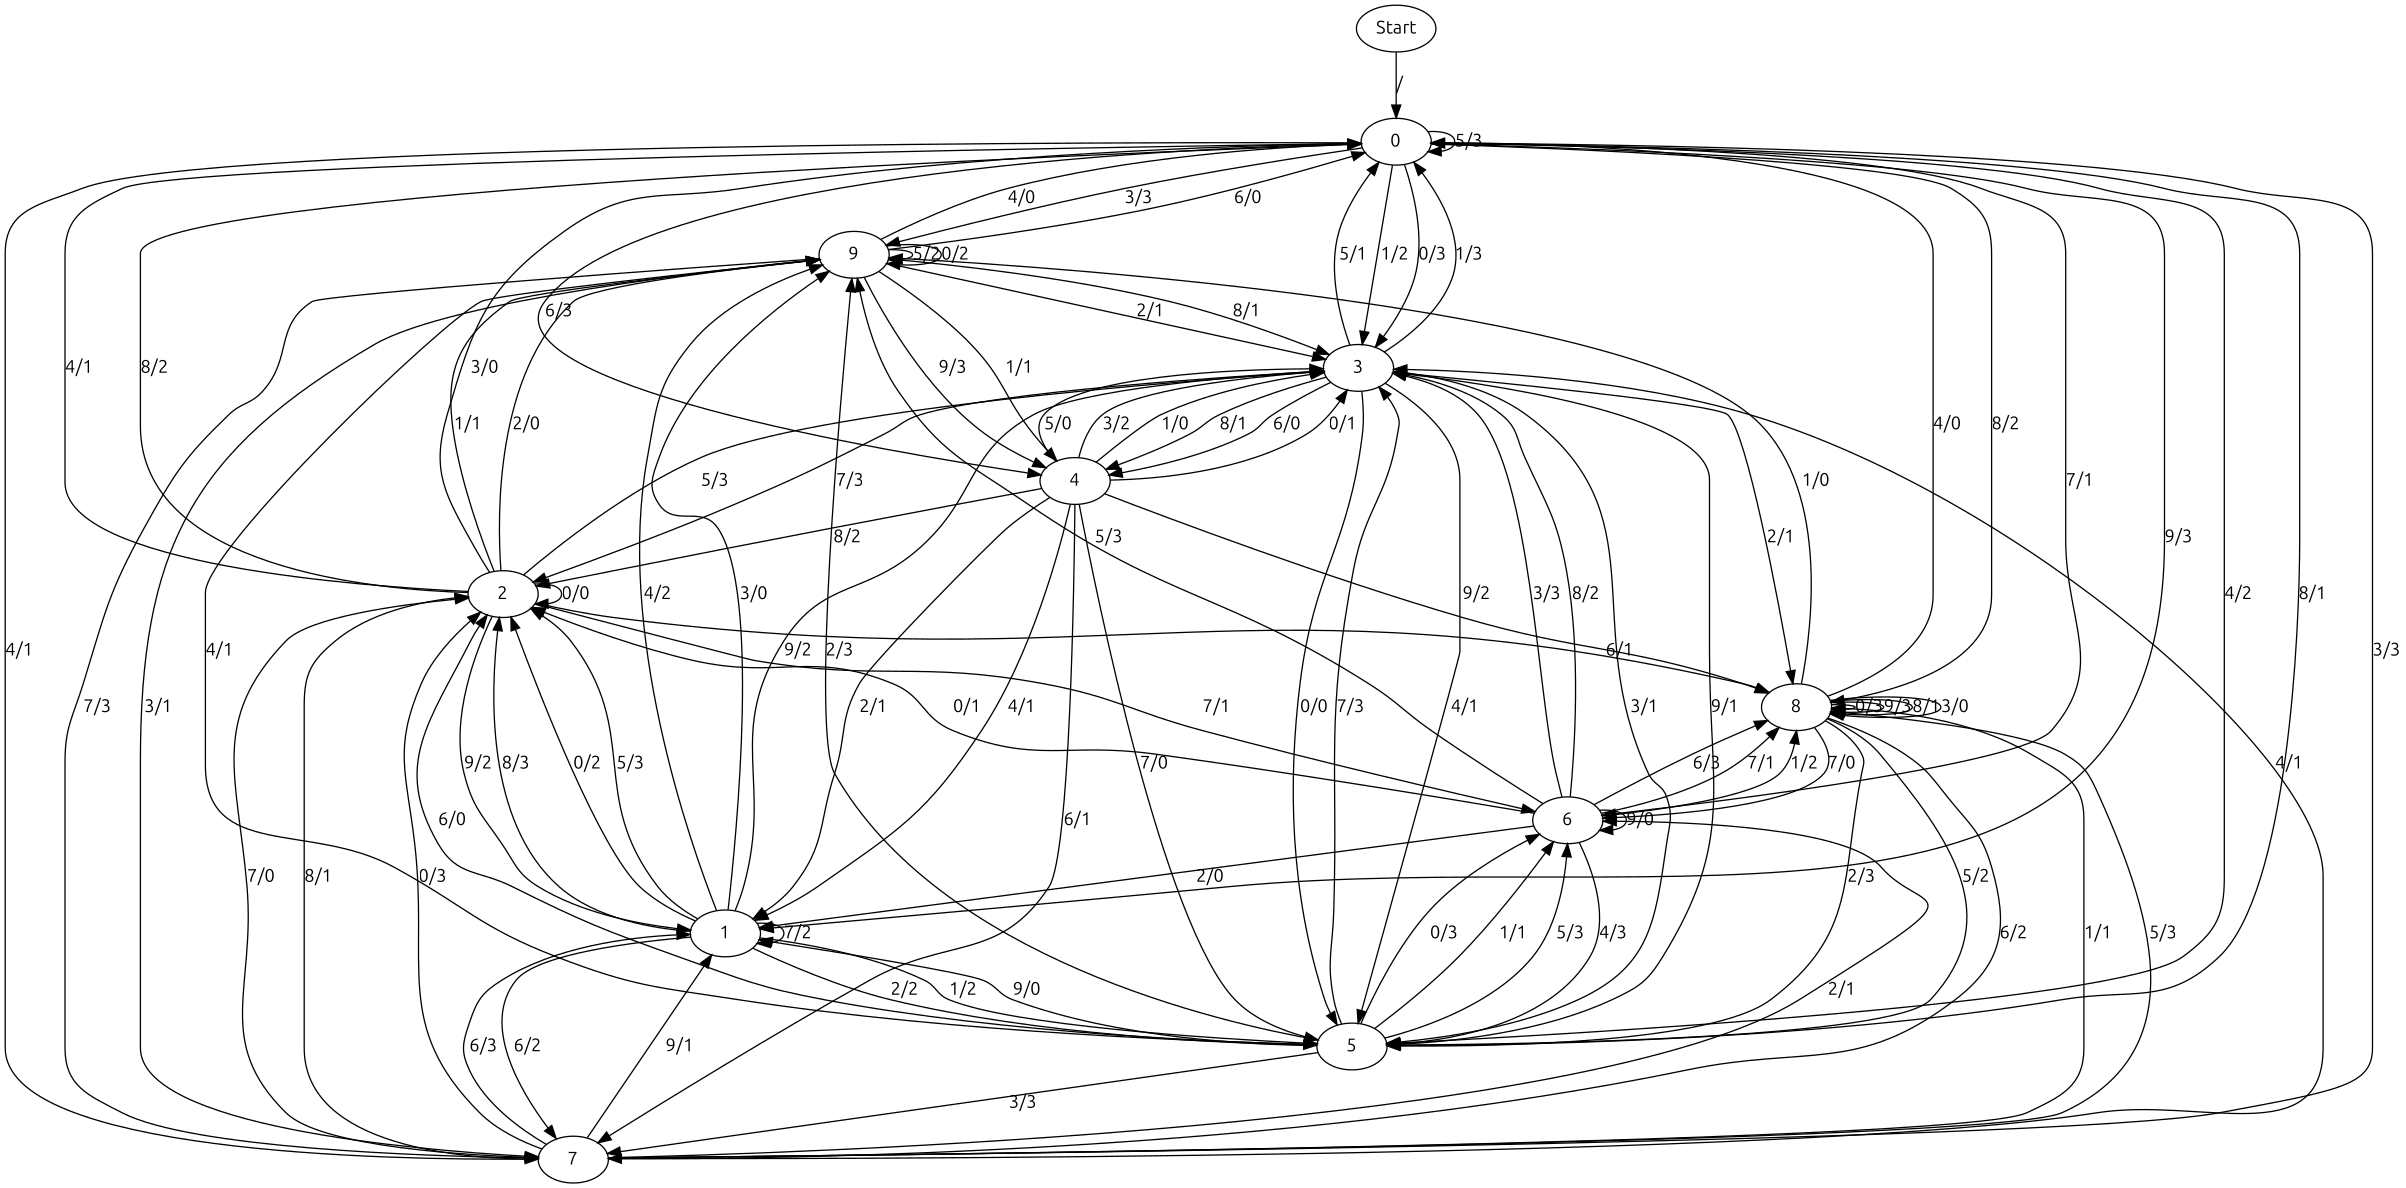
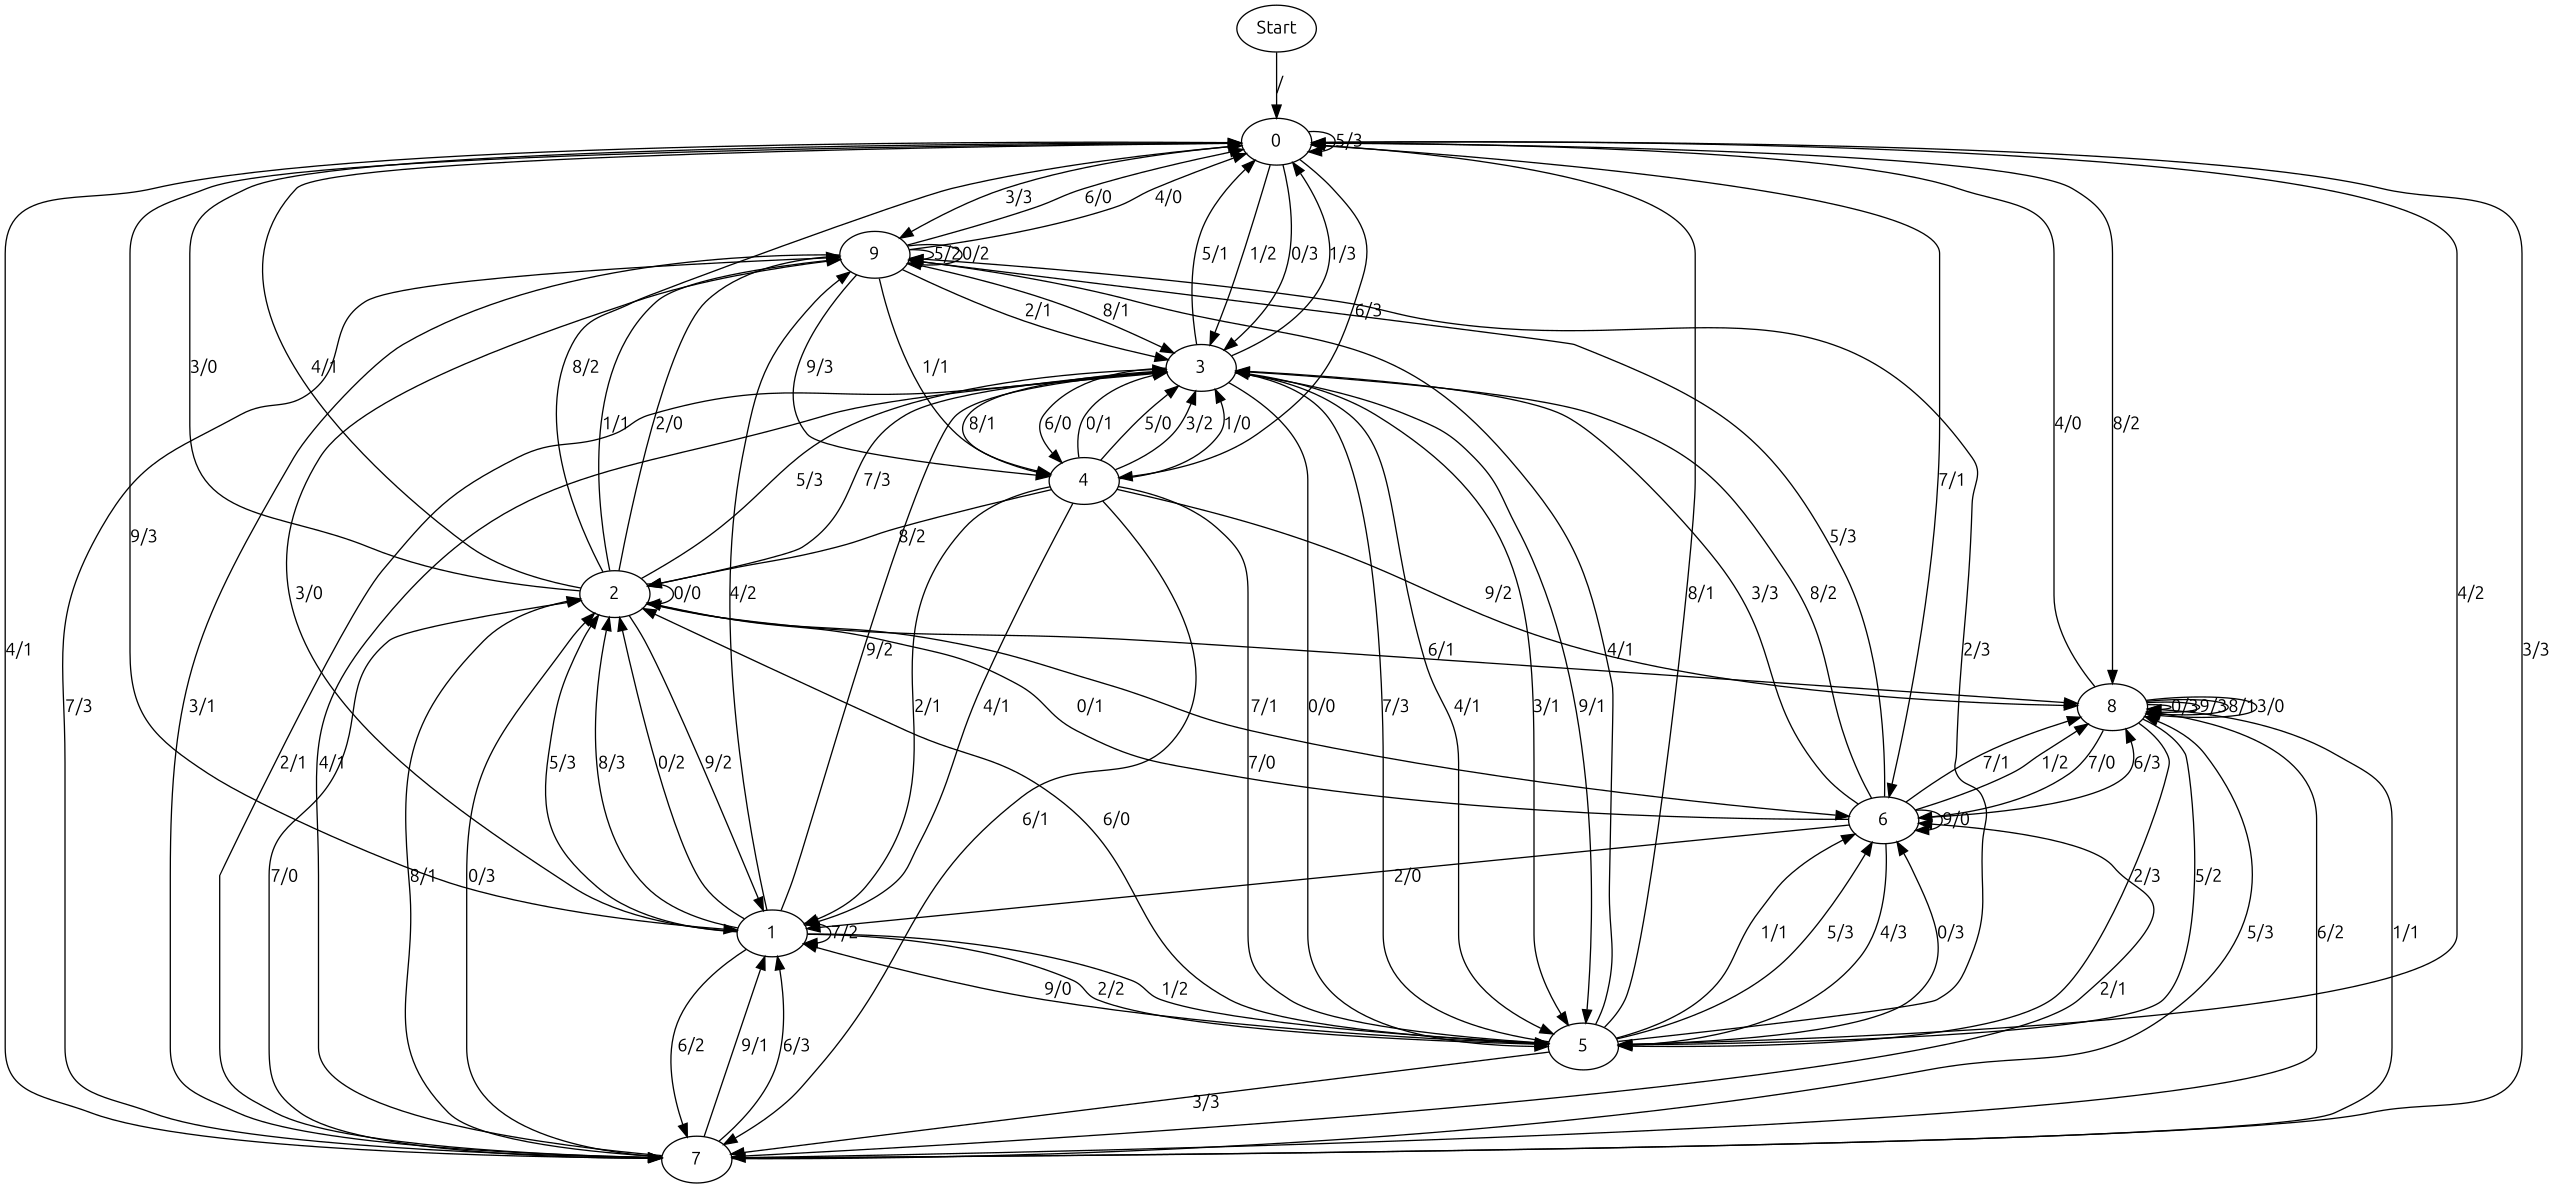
(1476, 322) -> none
(1648, 400) -> (343, 633)
